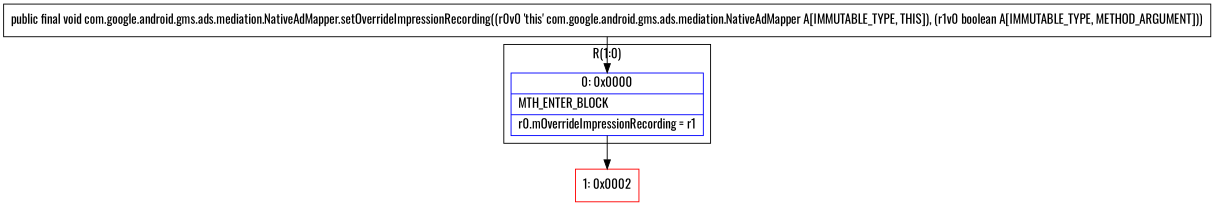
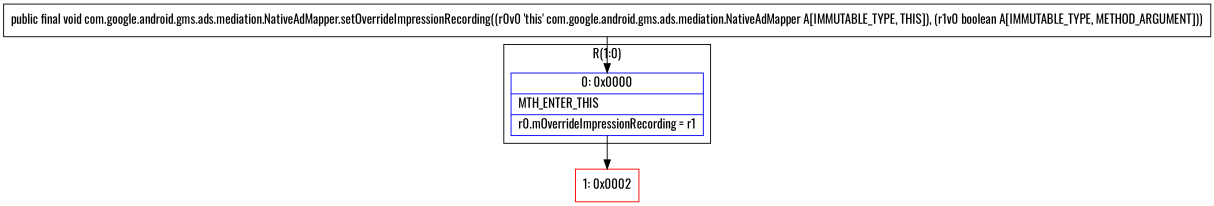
(564, 104) -> (559, 104)
